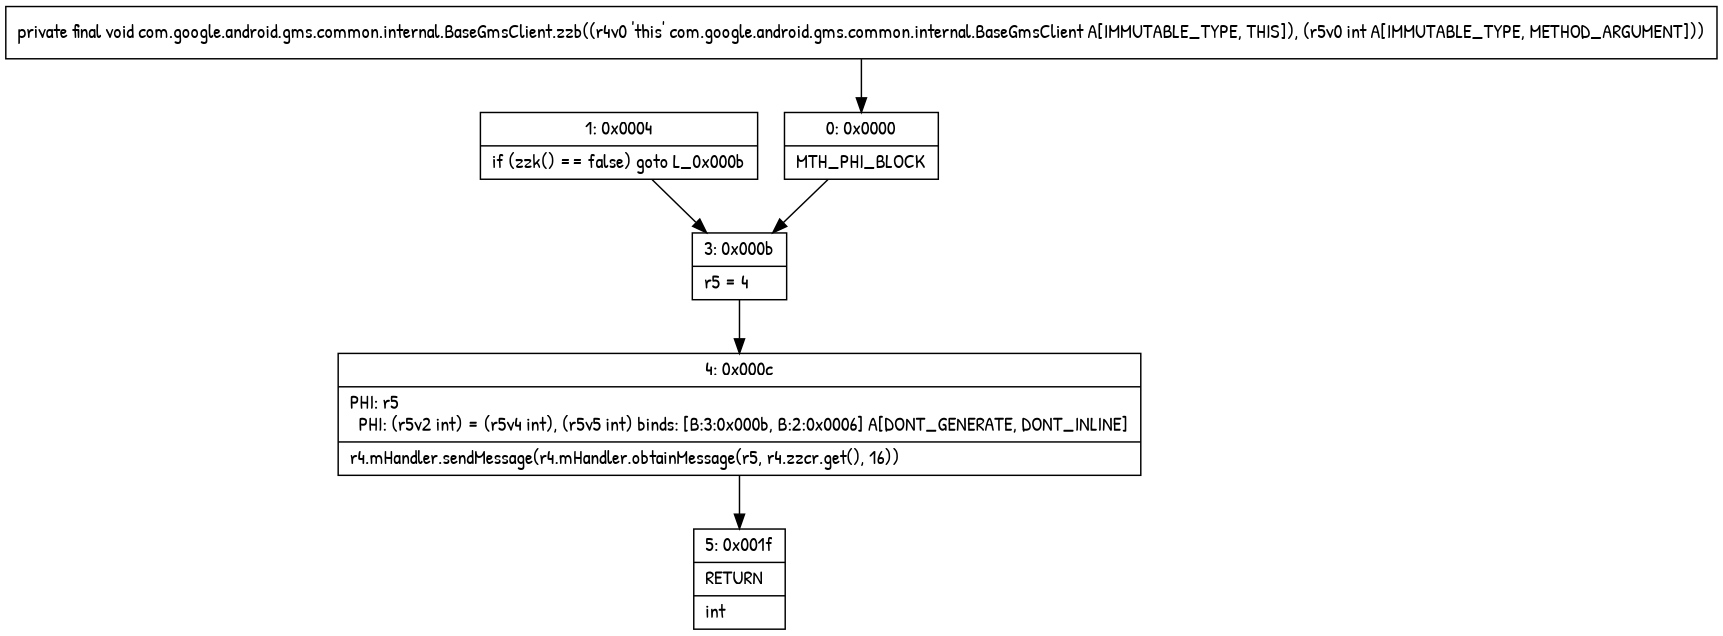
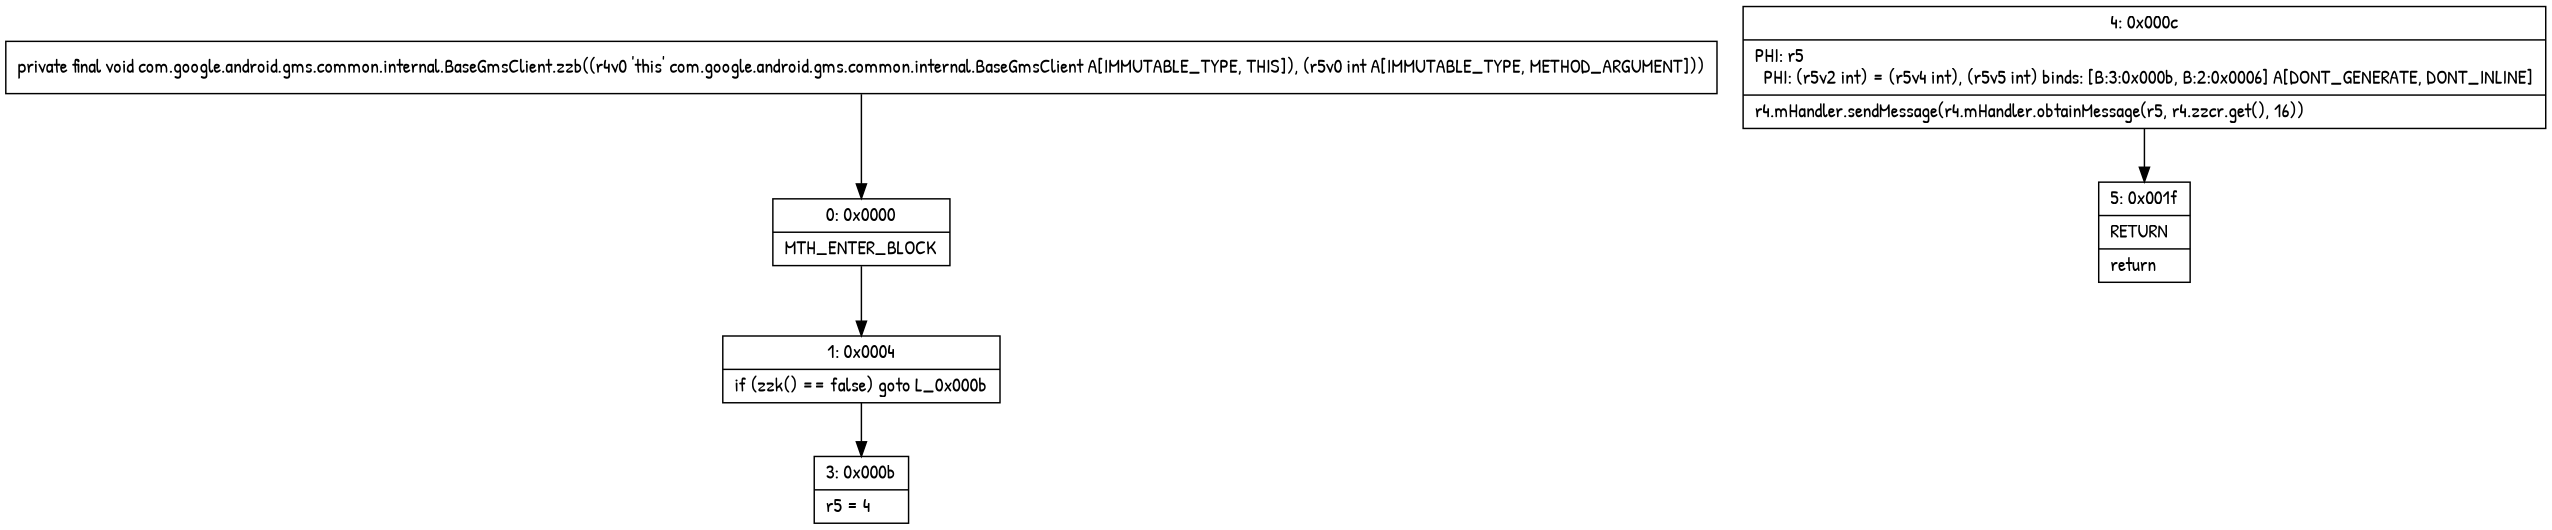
(861, 162) -> (861, 248)
(806, 201) -> (861, 294)
(739, 319) -> none
(716, 612) -> (2134, 265)
